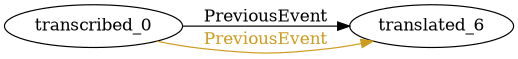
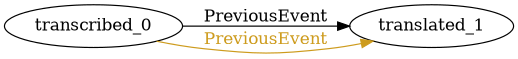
(432, 26) -> (432, 26)
